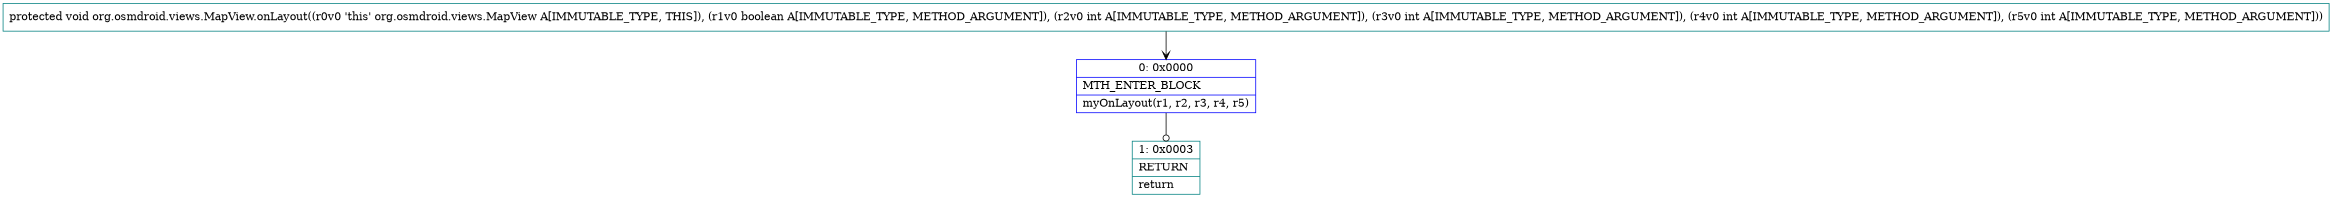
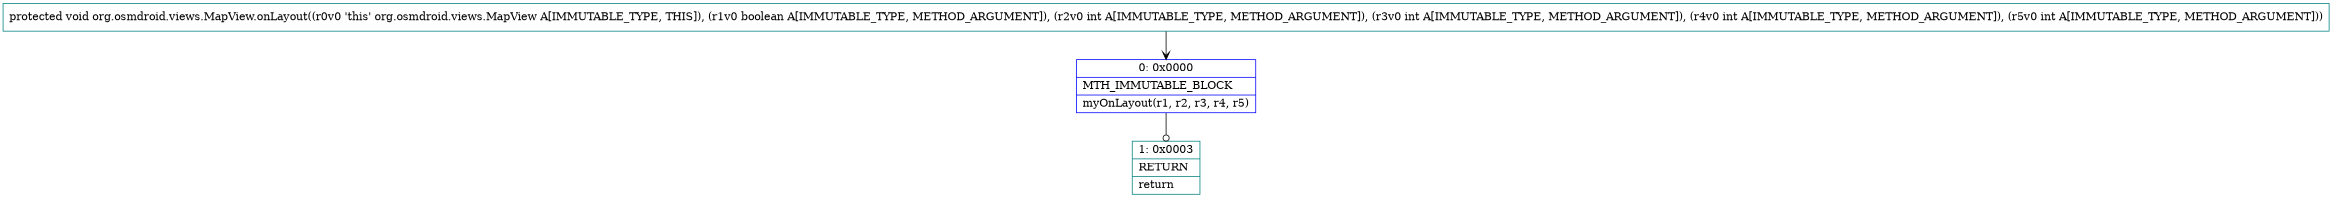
(1142, 86) -> (1158, 86)
